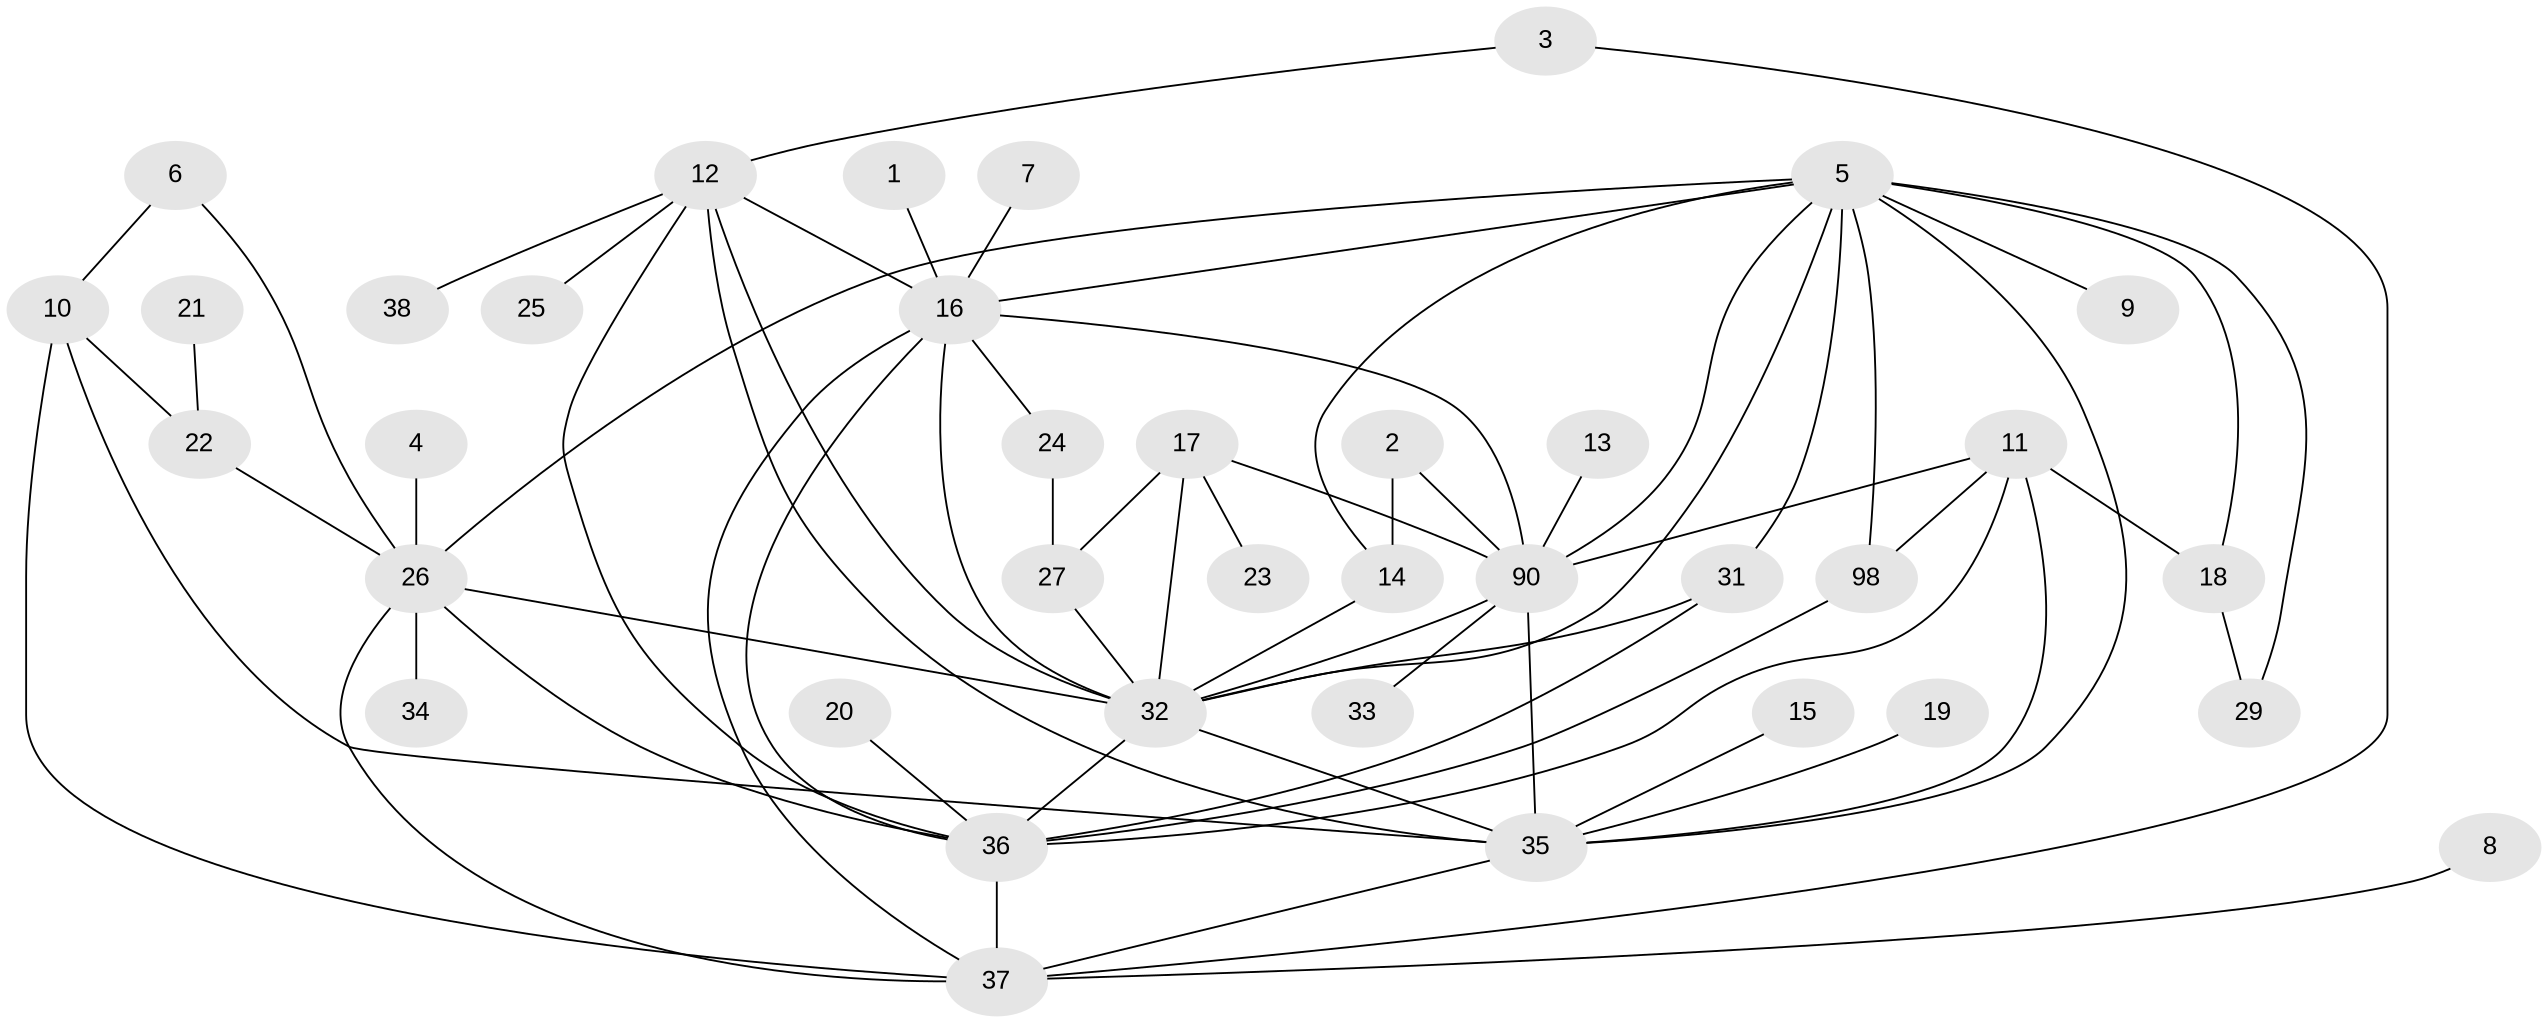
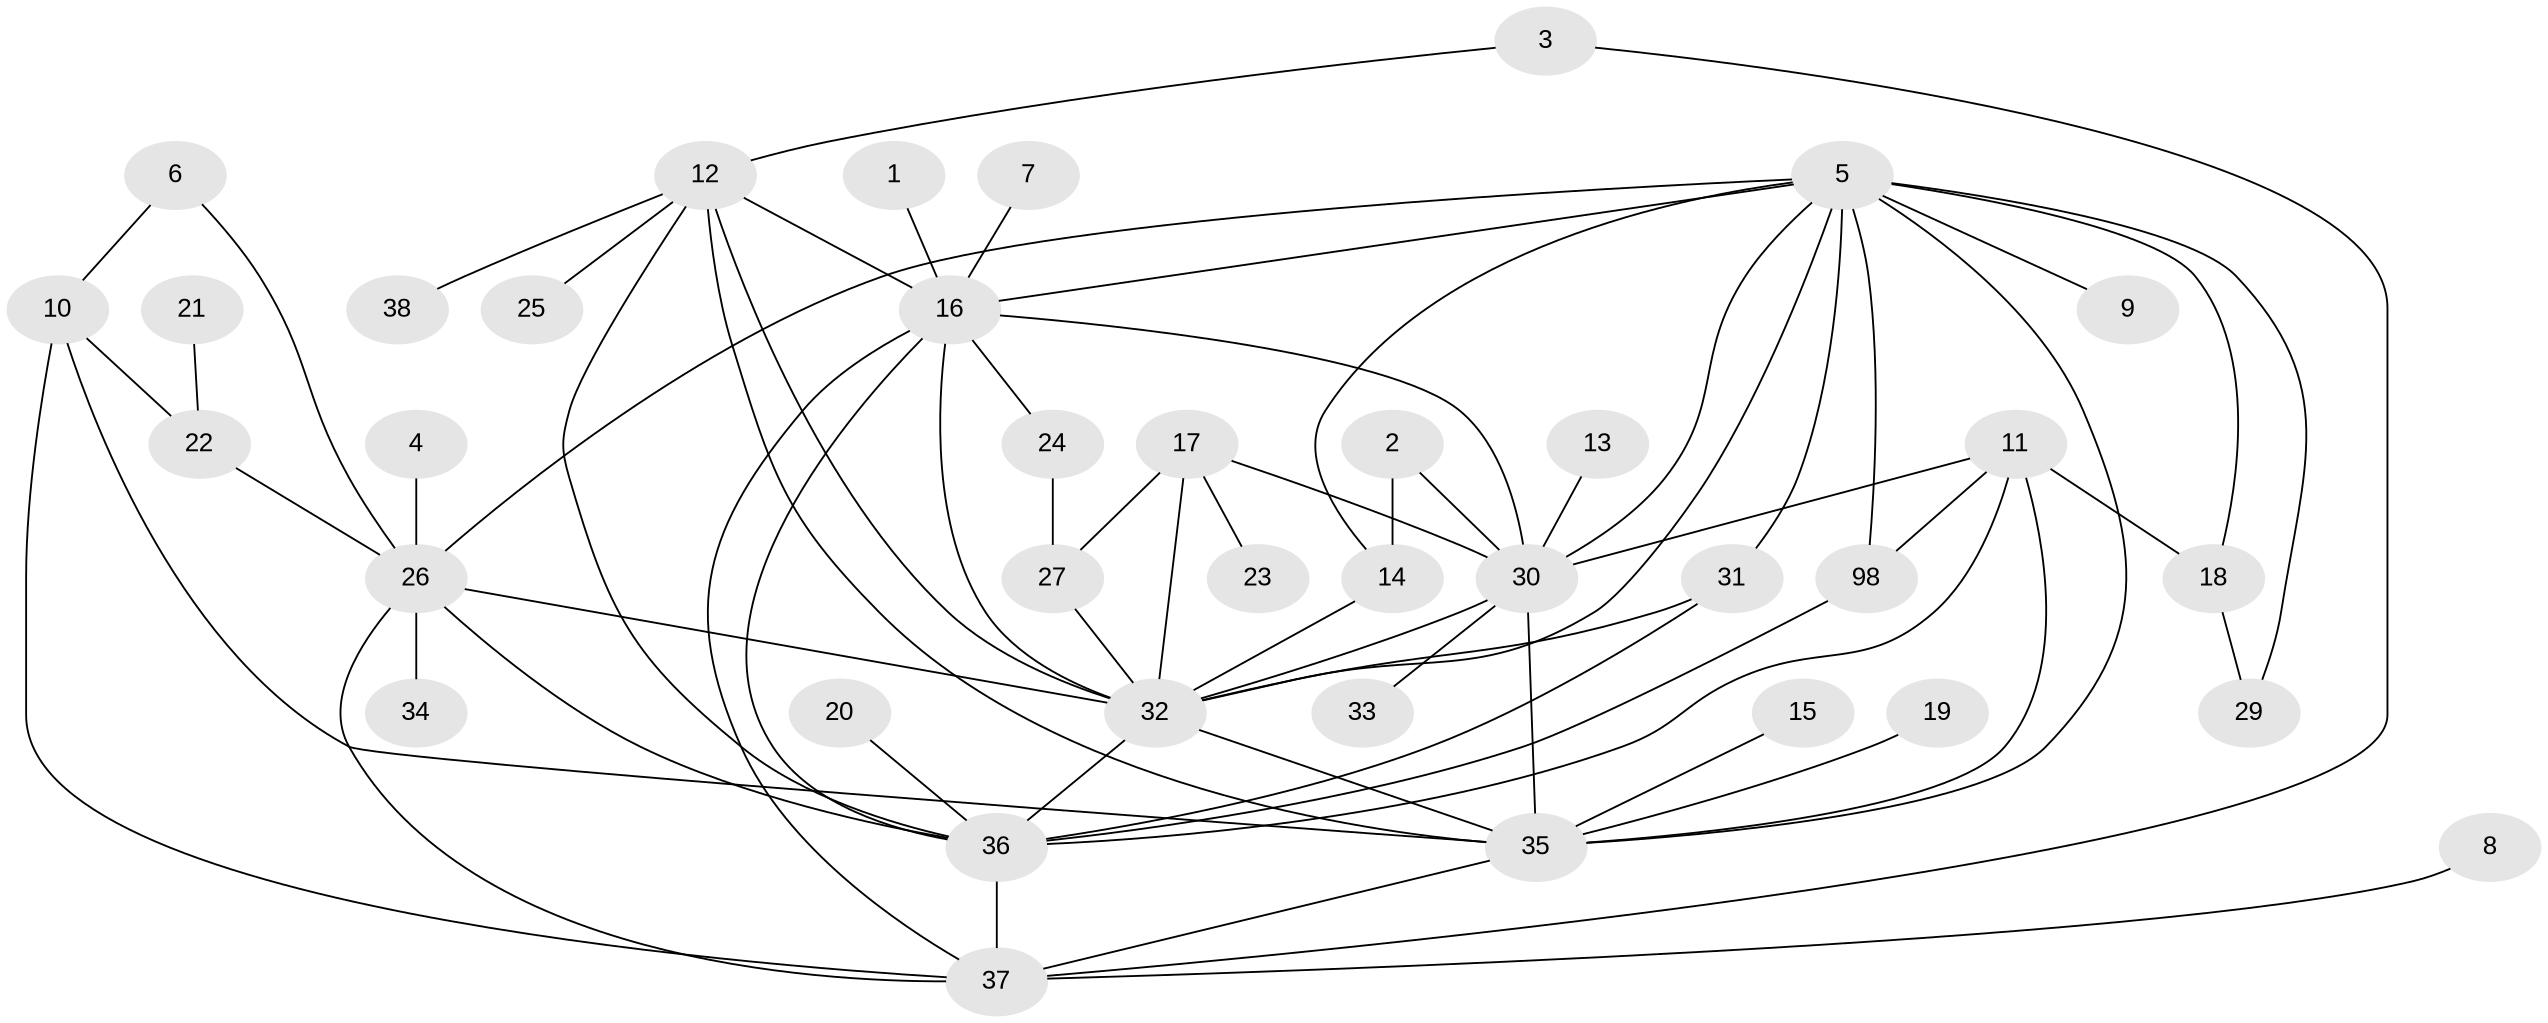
(1527, 579) -> (1527, 579)
